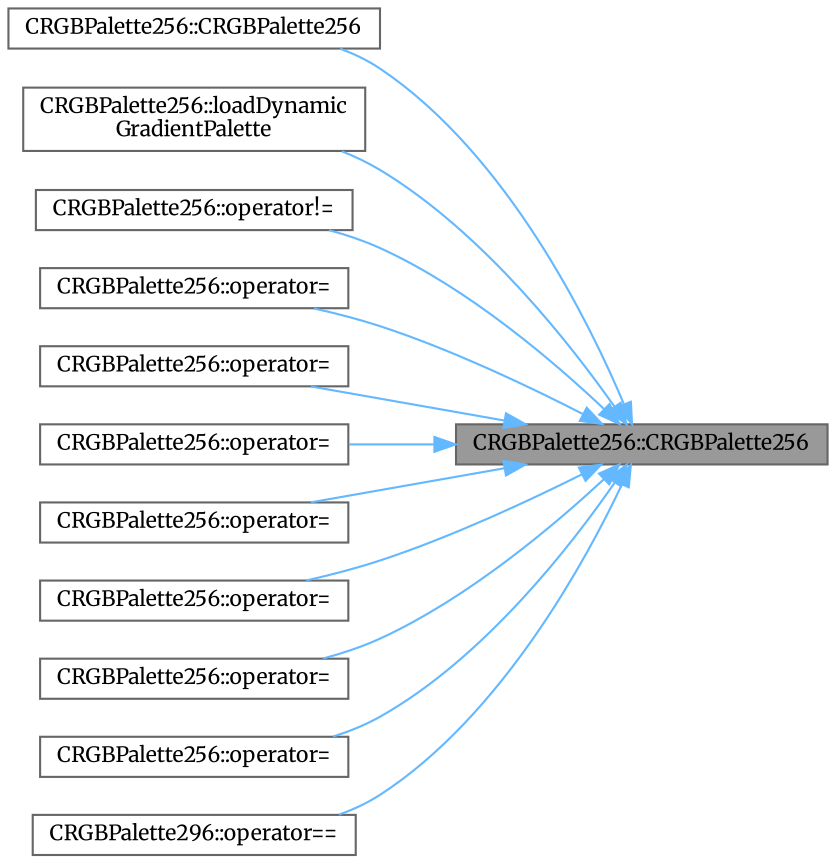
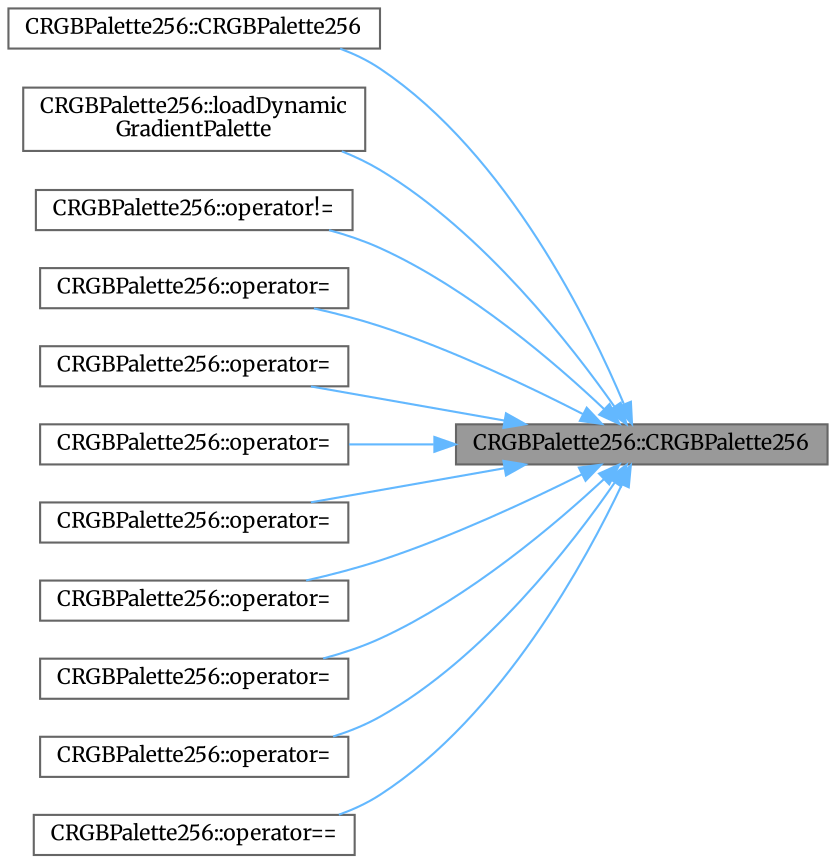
(194, 835) -> (194, 835)
